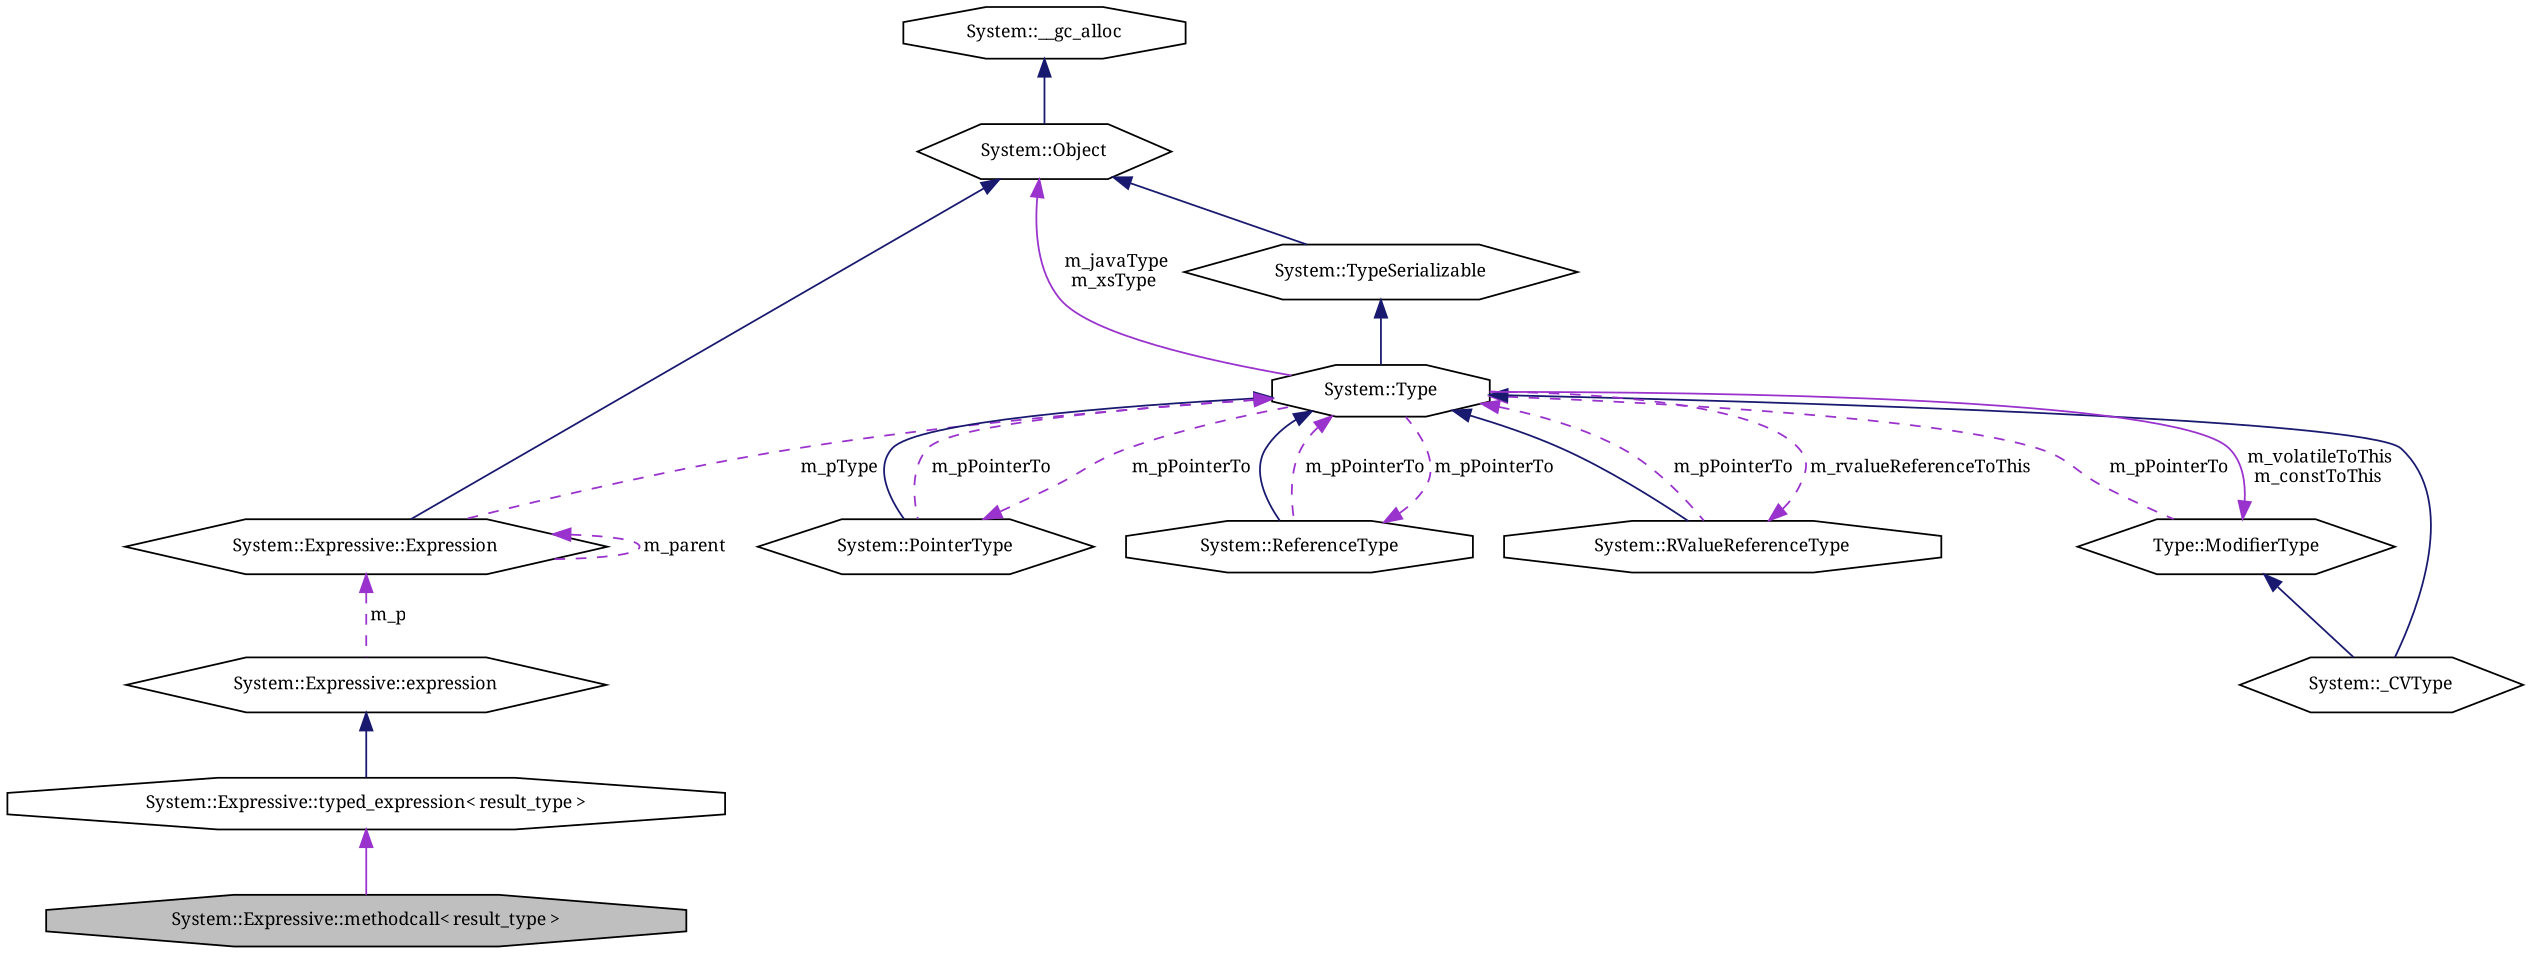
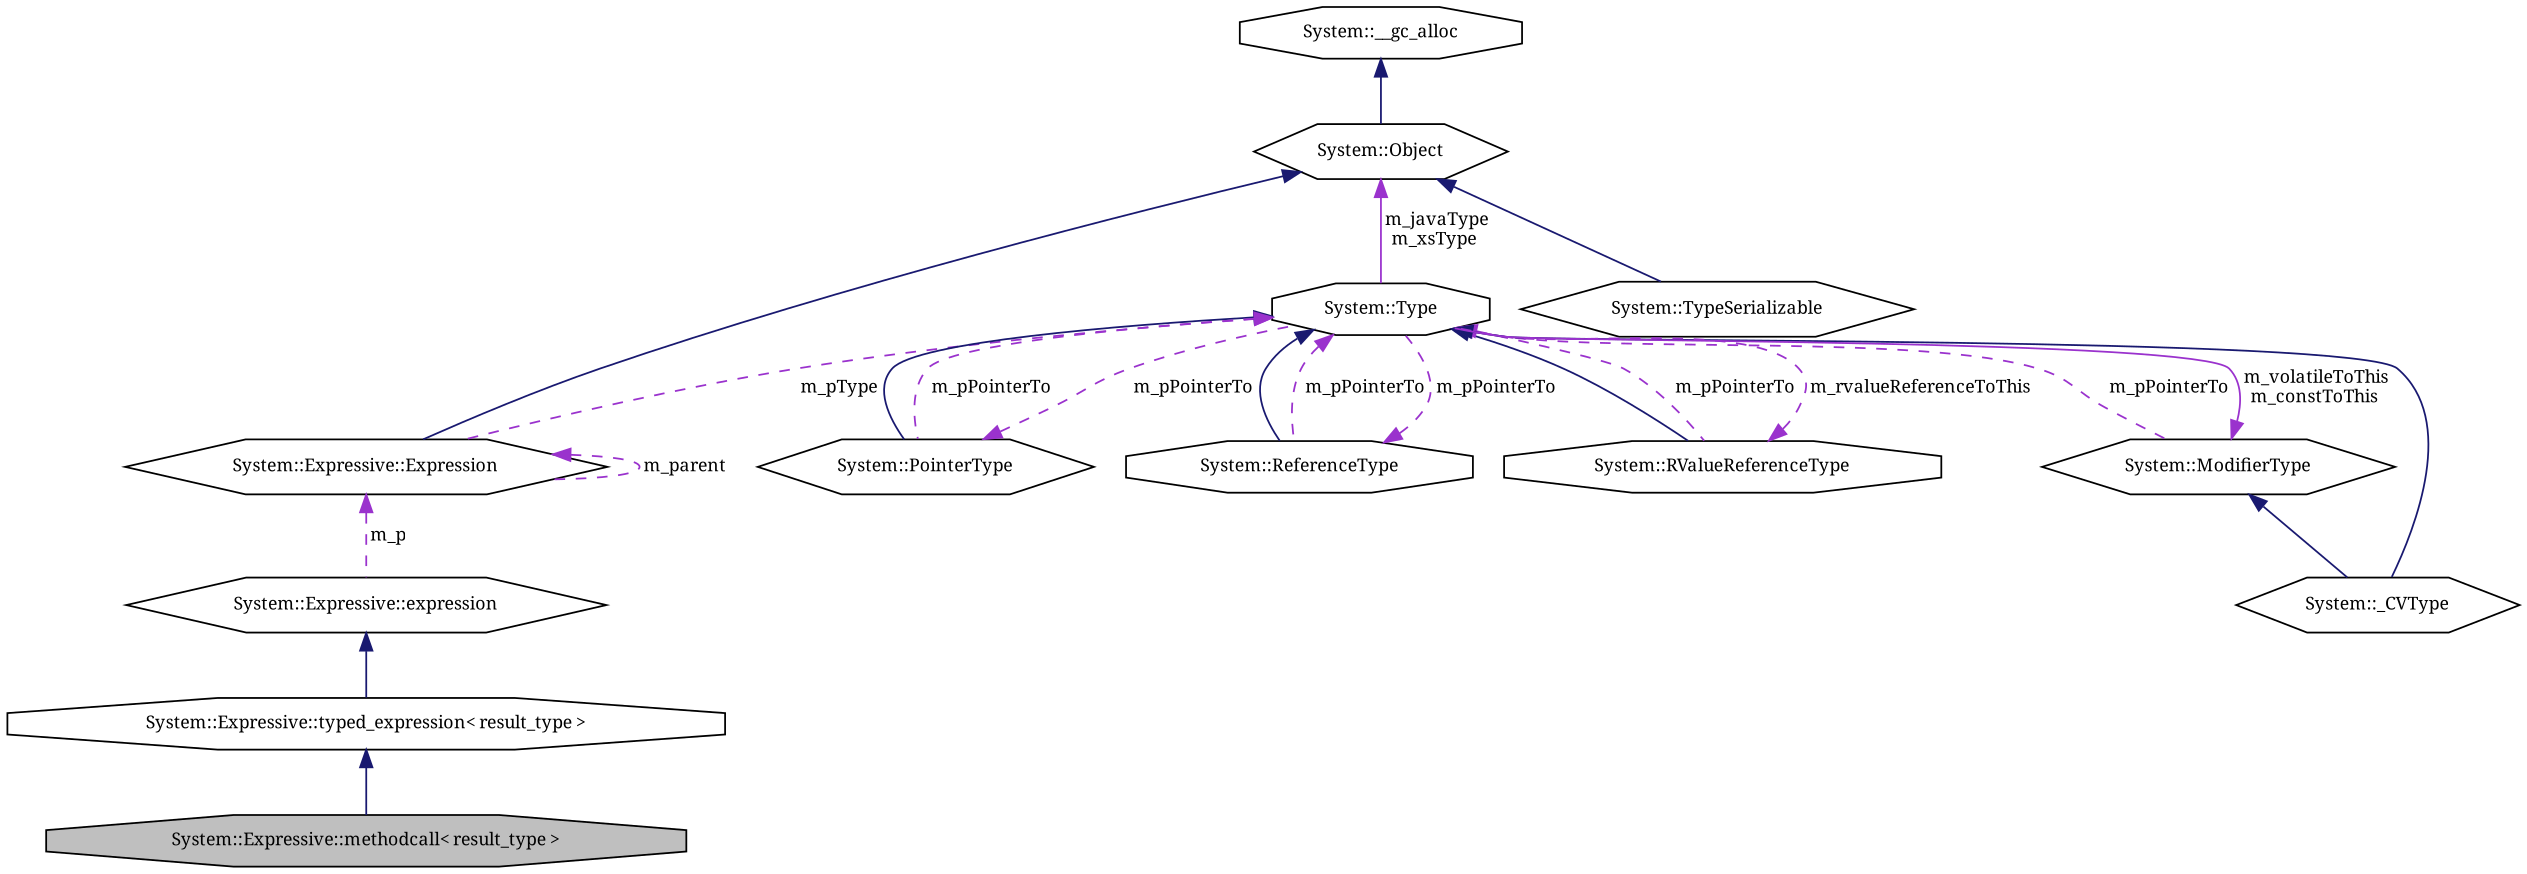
(1381, 341) -> none
(2236, 547) -> (2218, 467)
(366, 871) -> (366, 791)
